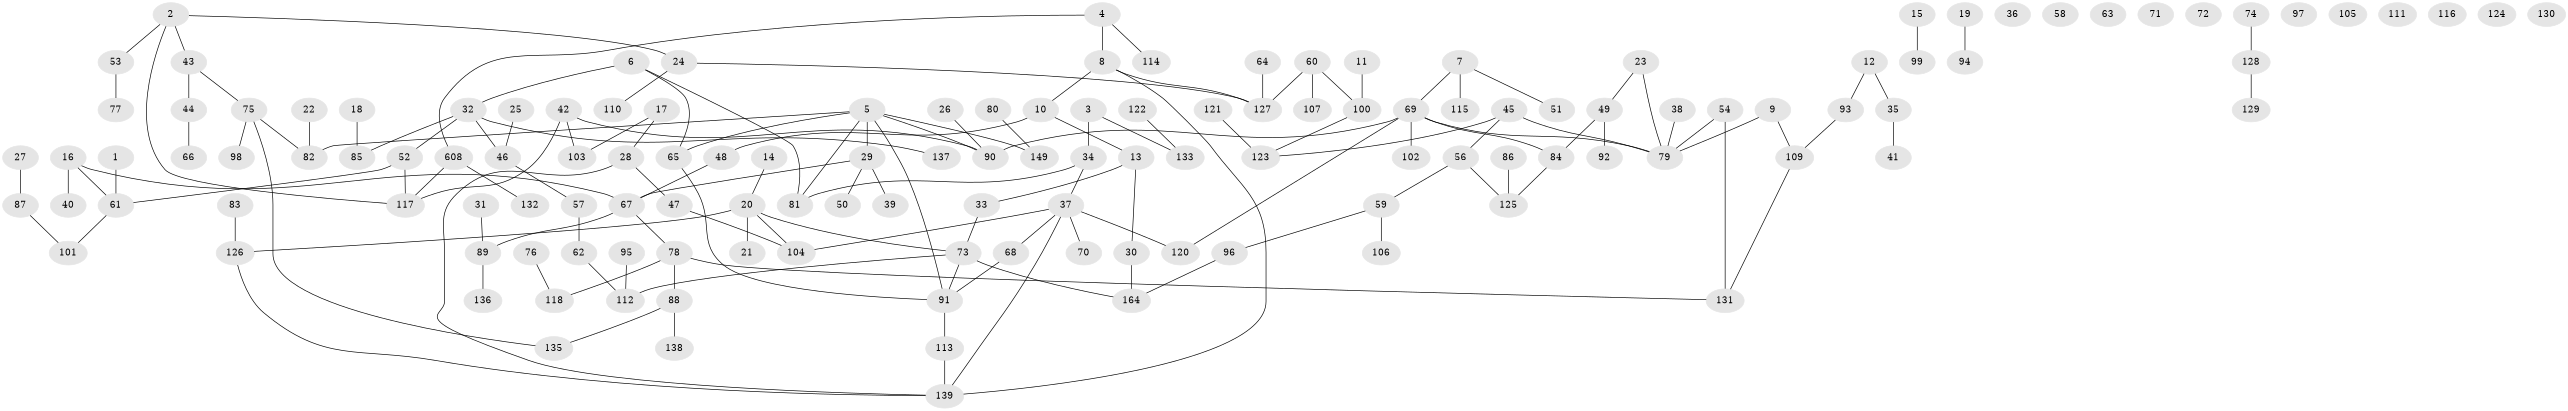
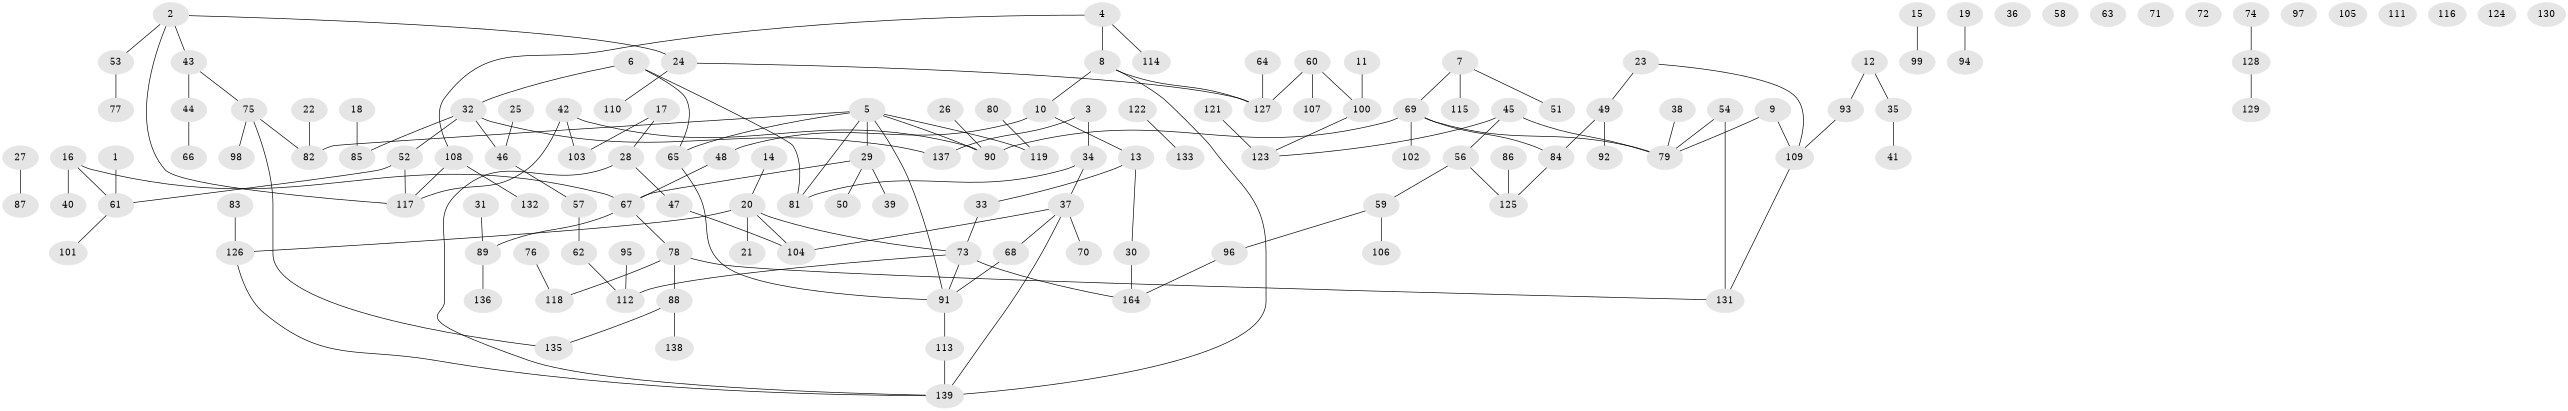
(1651, 111) -> (1754, 79)
(1140, 135) -> (1022, 133)
(454, 158) -> (454, 158)
(1039, 158) -> (1039, 158)
(44, 229) -> none
(1181, 253) -> none
